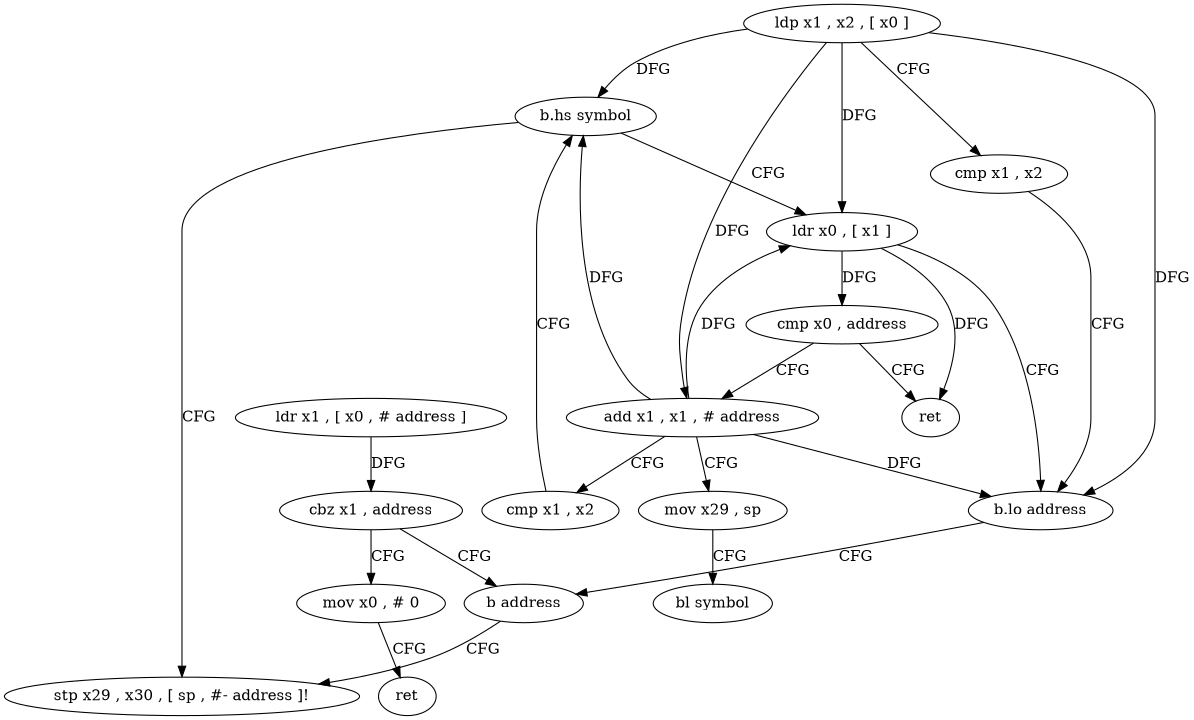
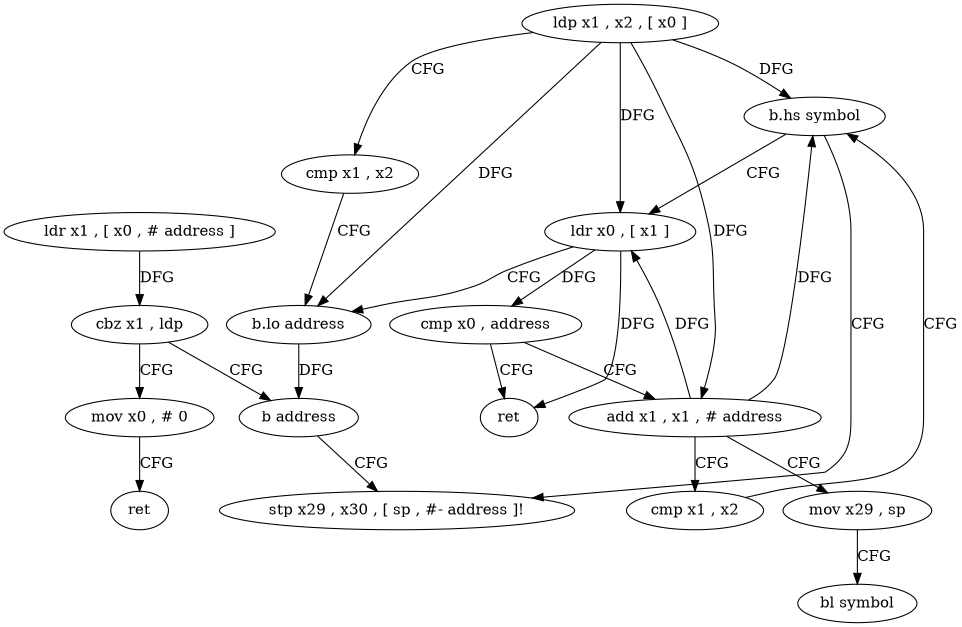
(867, 464) -> none
(371, 511) -> (140, 325)
(856, 557) -> (316, 371)
